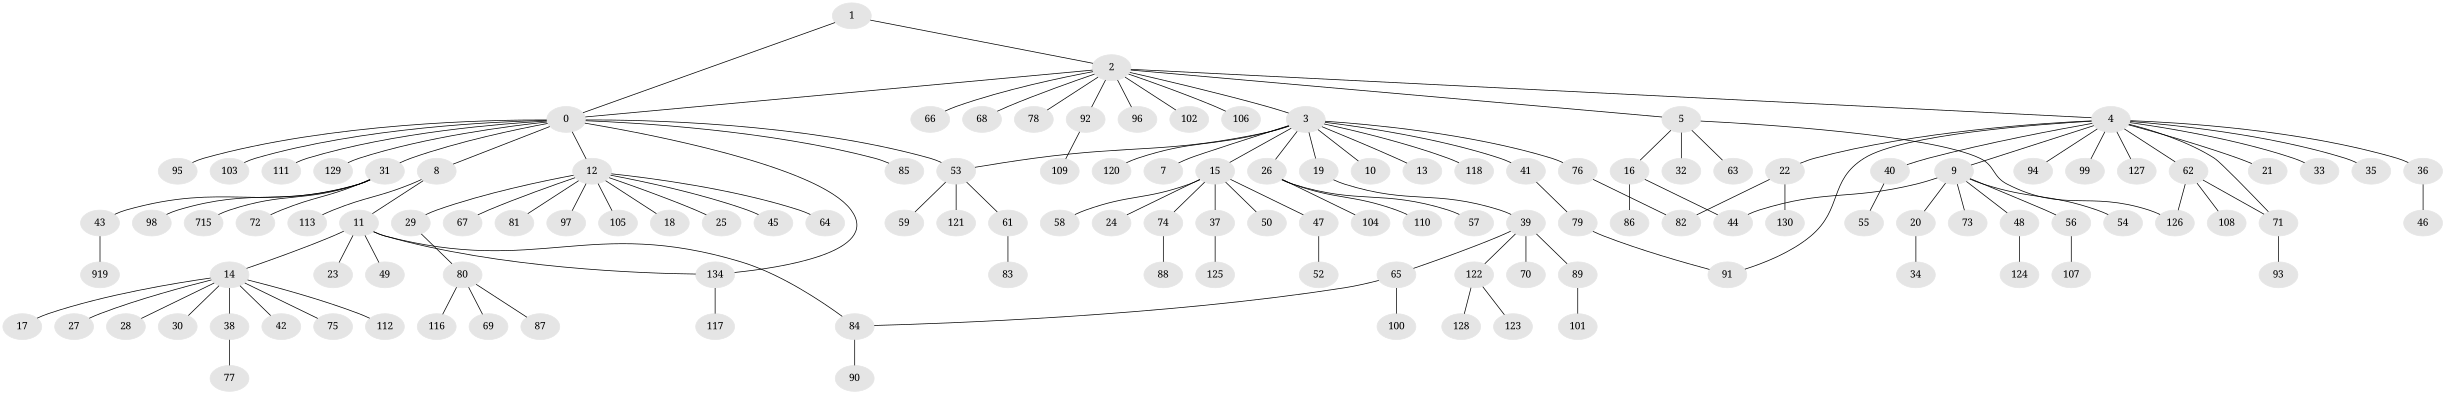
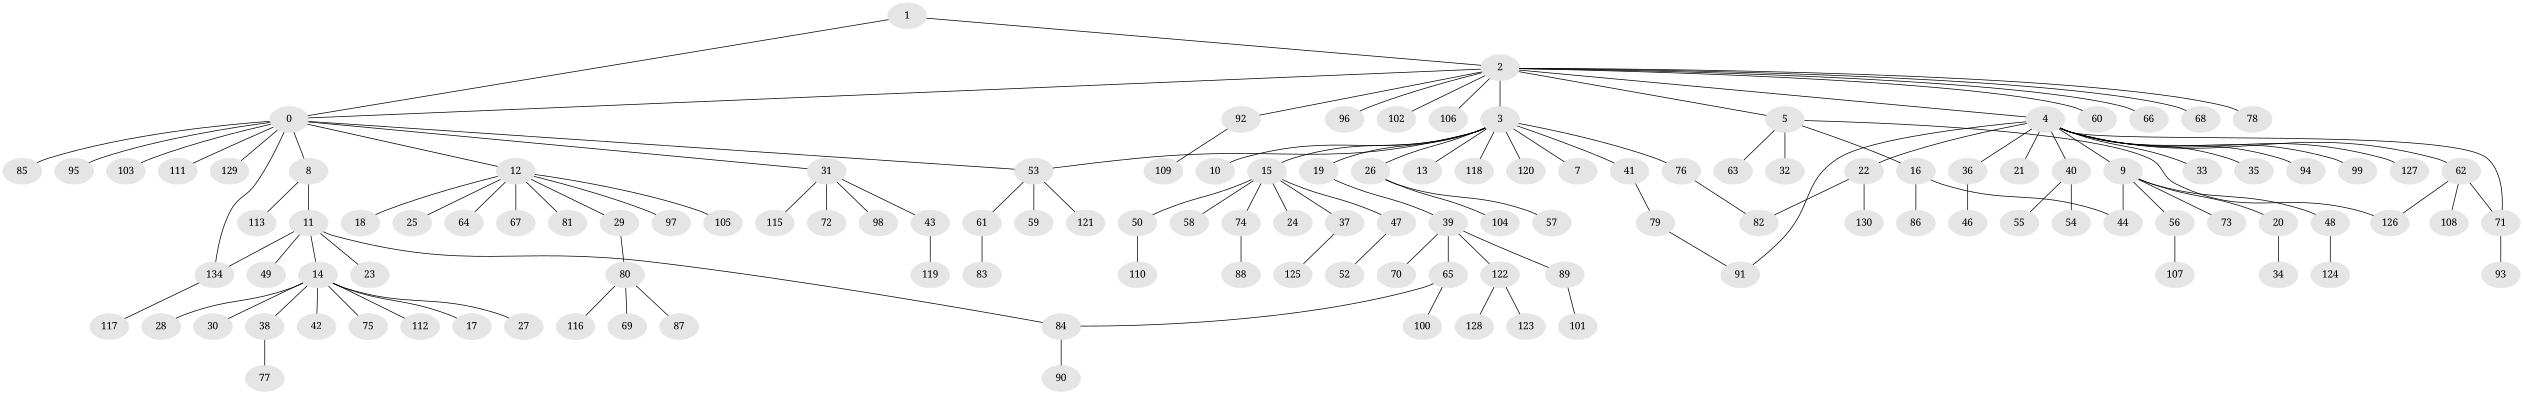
none -> (2097, 119)
(2014, 192) -> (2071, 197)
(1367, 201) -> (1137, 249)
(204, 223) -> (775, 223)
(773, 223) -> none
(100, 275) -> (930, 275)
